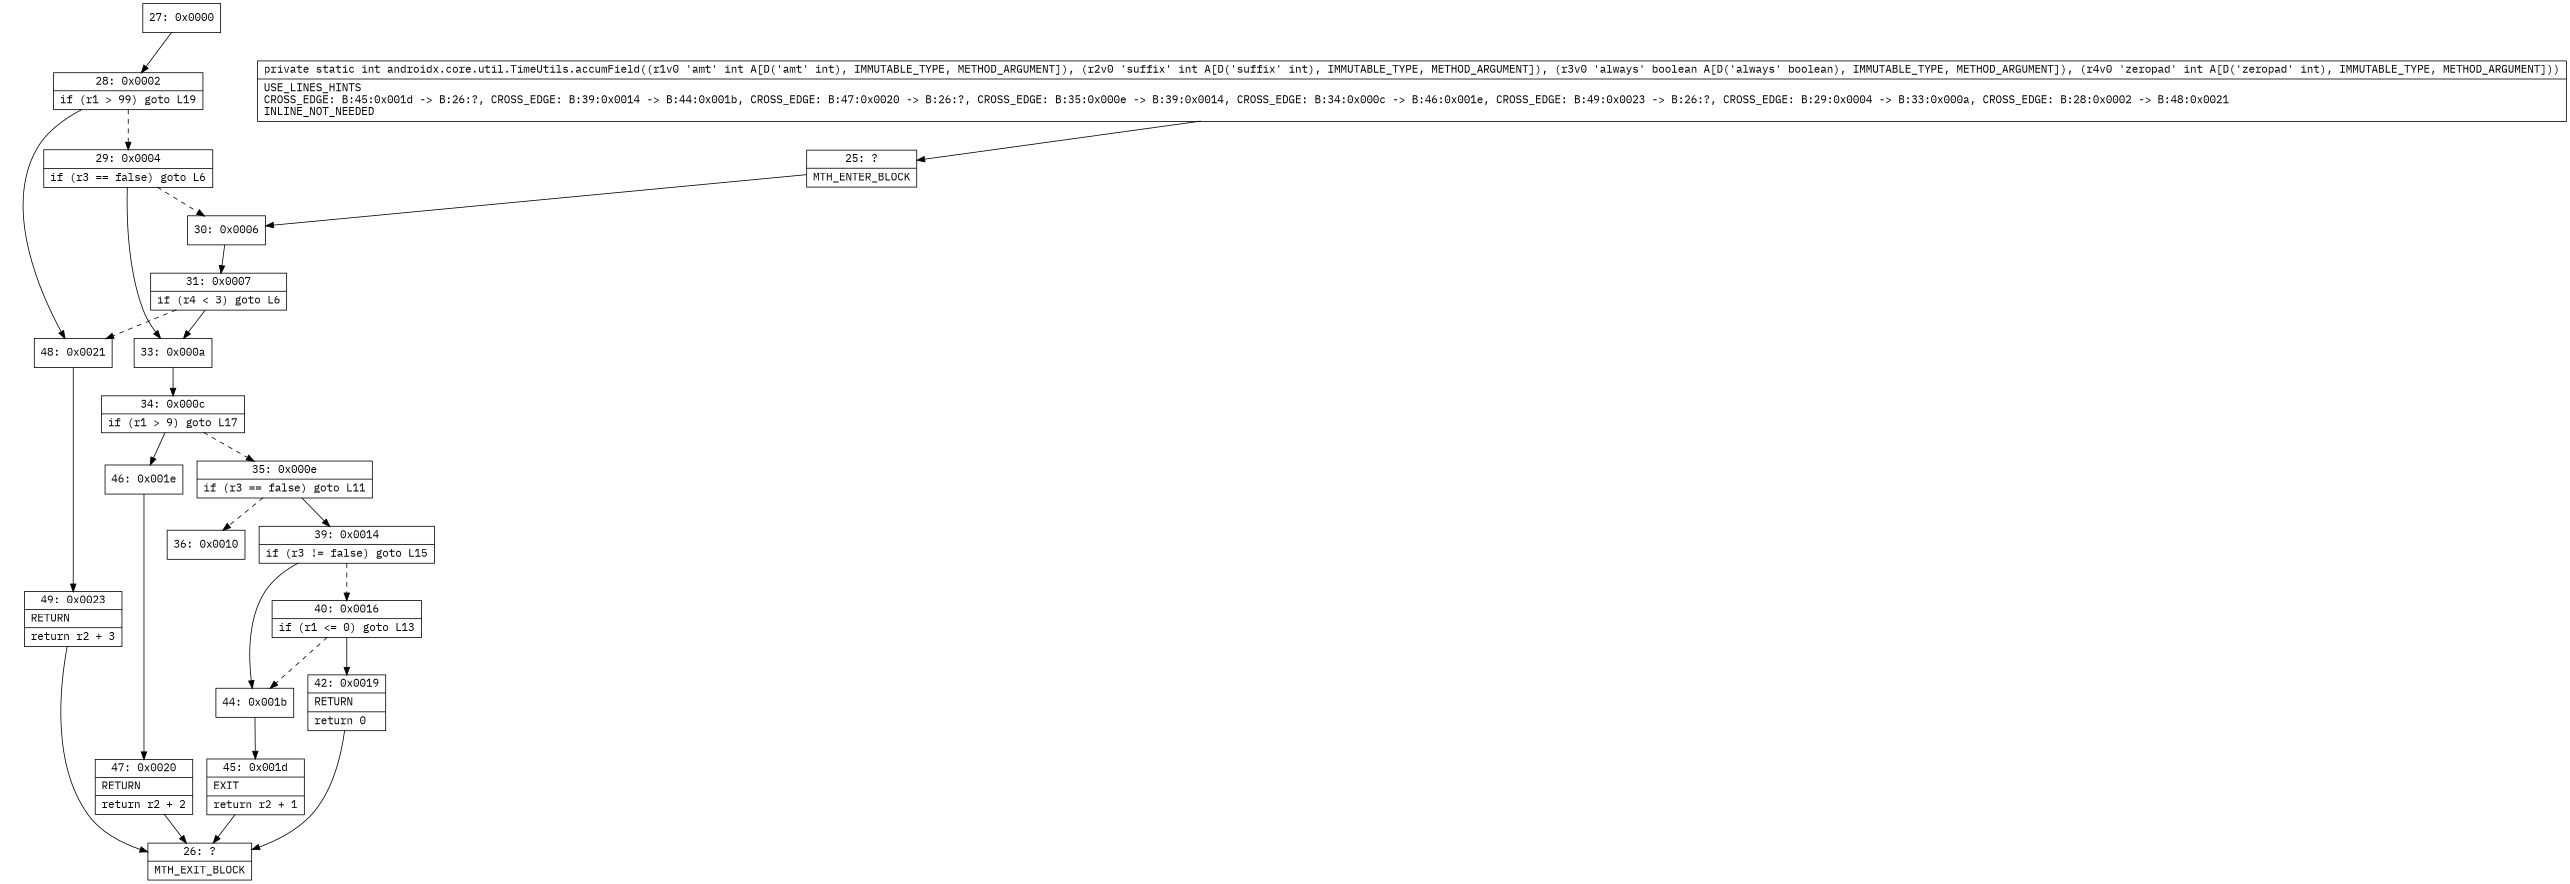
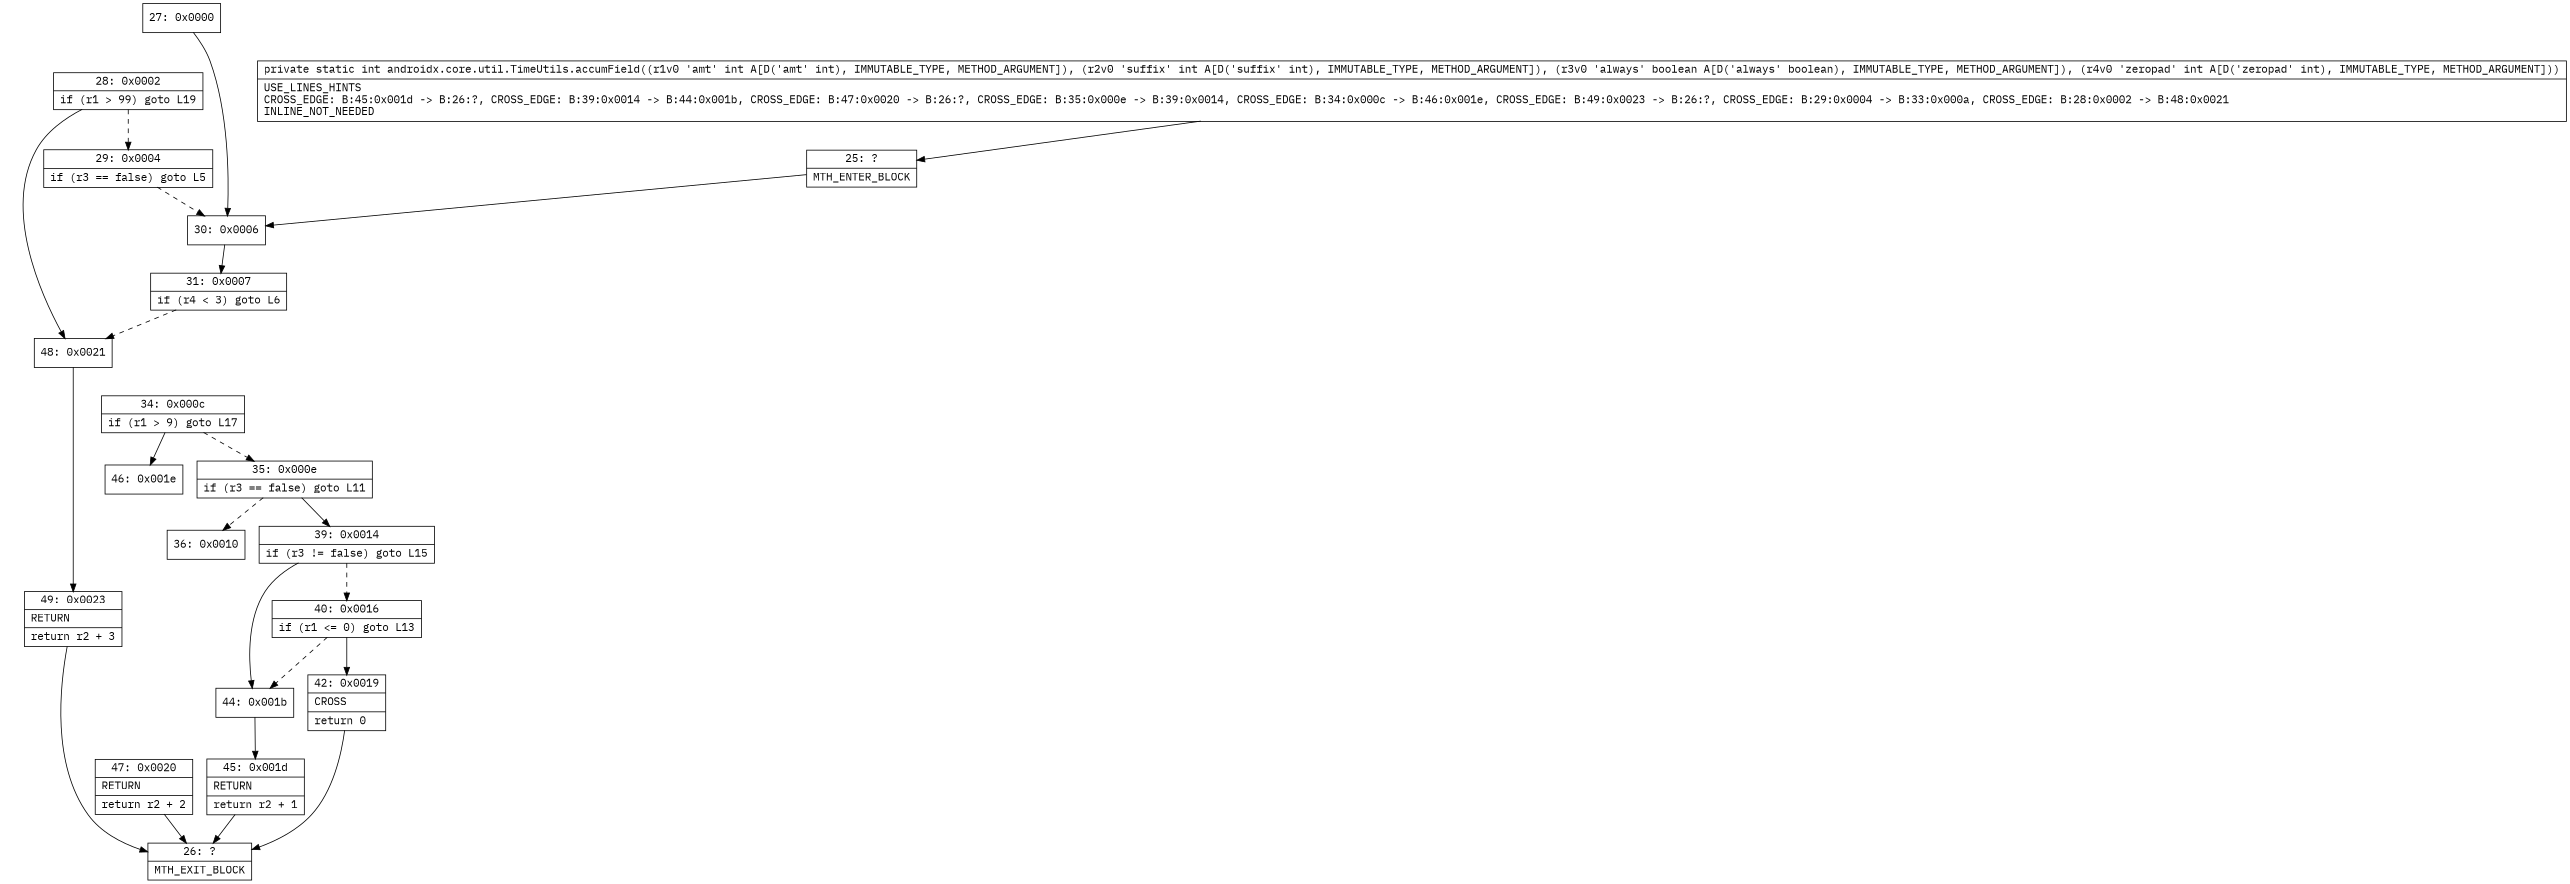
(159, 49) -> (223, 117)
(128, 178) -> (128, 178)
(173, 353) -> none
(144, 623) -> none
(334, 702) -> (331, 702)
(227, 786) -> (233, 786)
